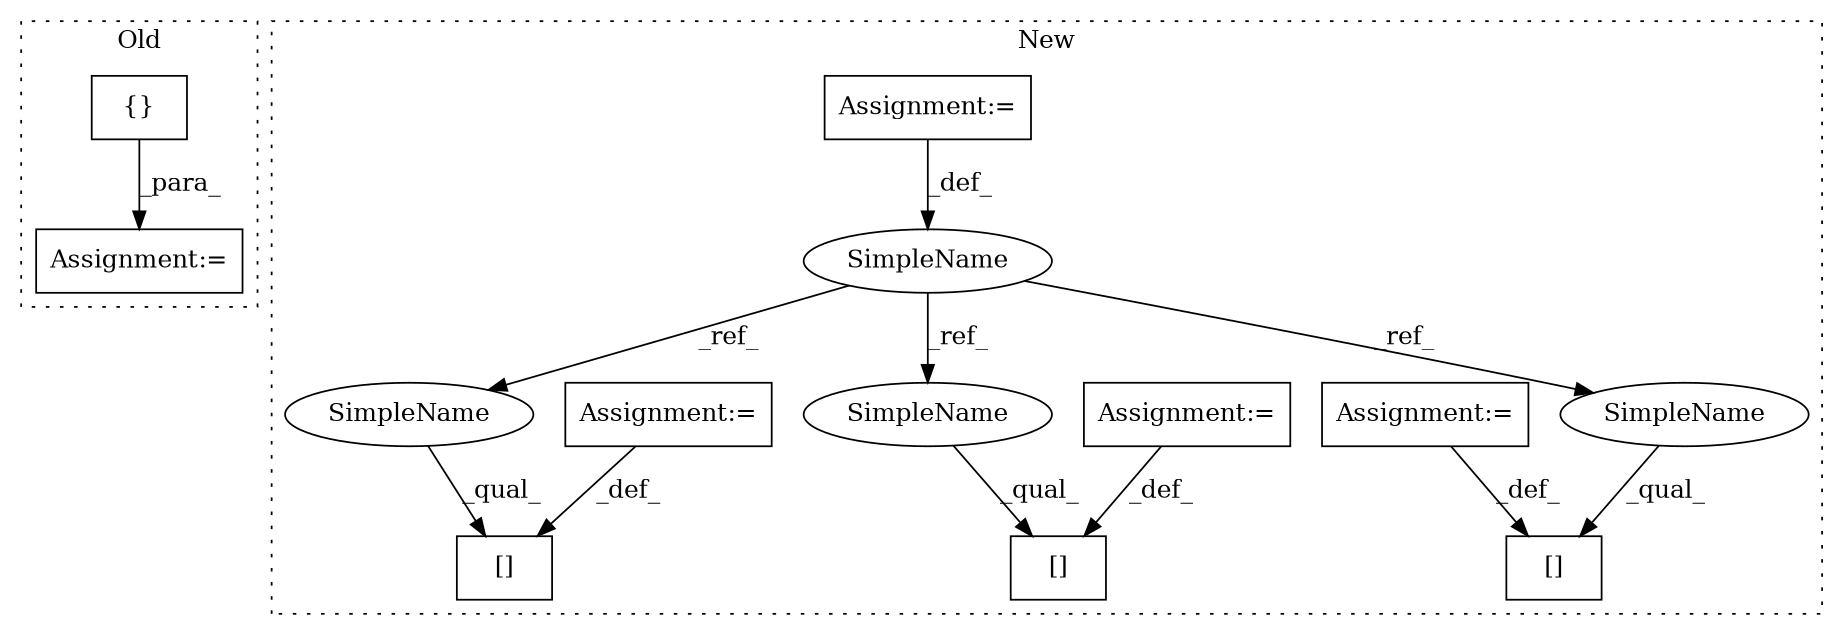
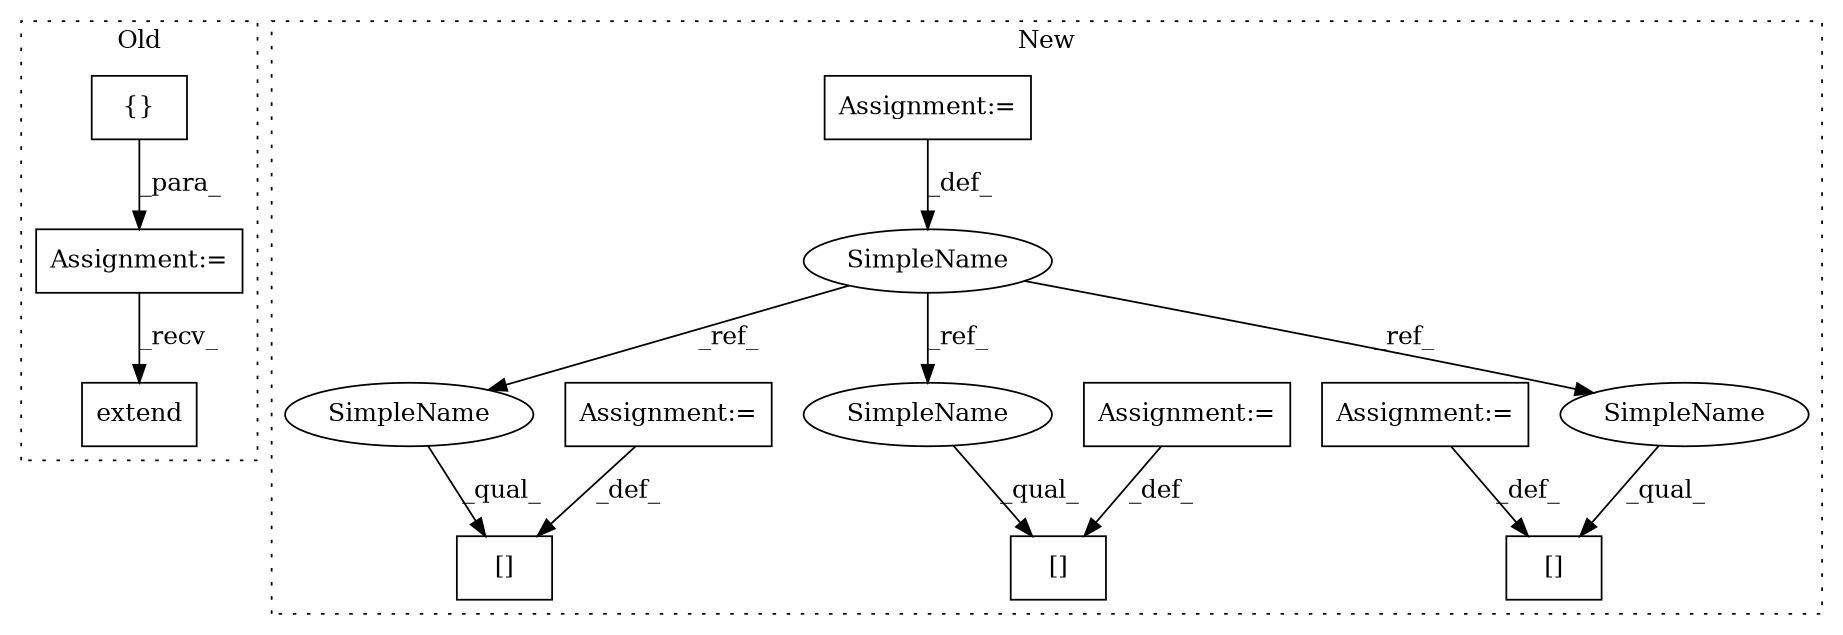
none -> (139, 415)
